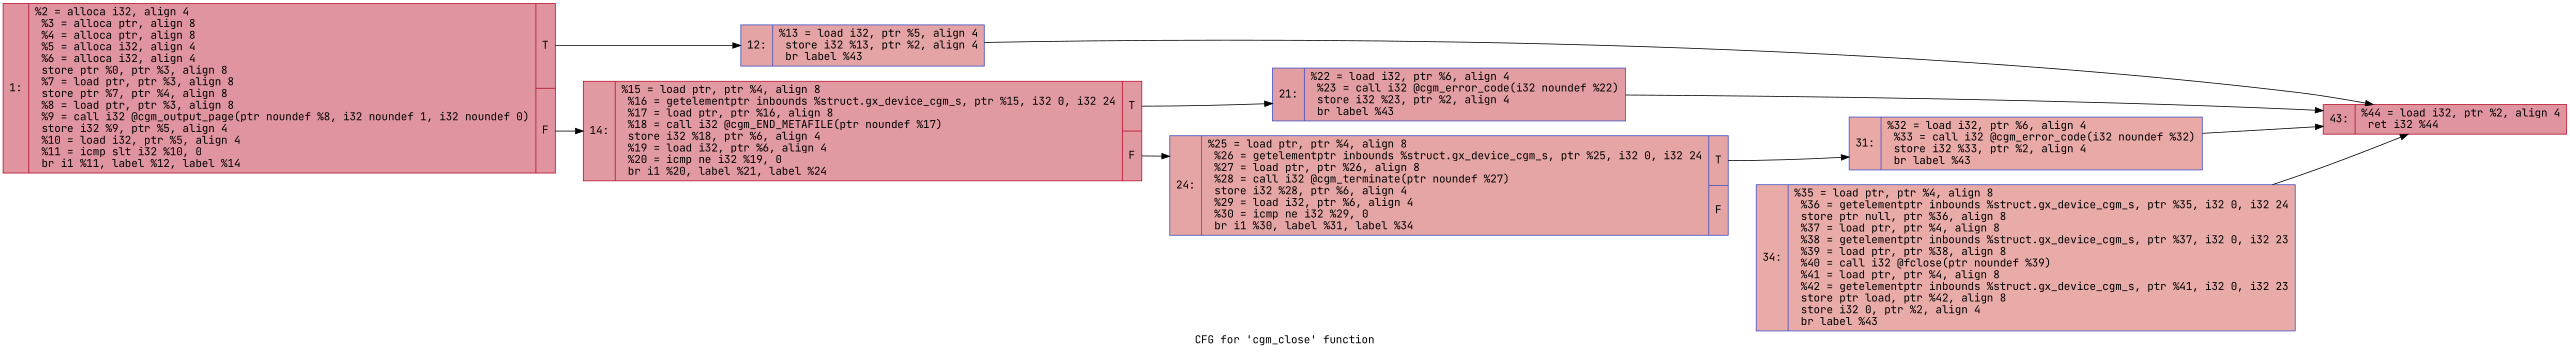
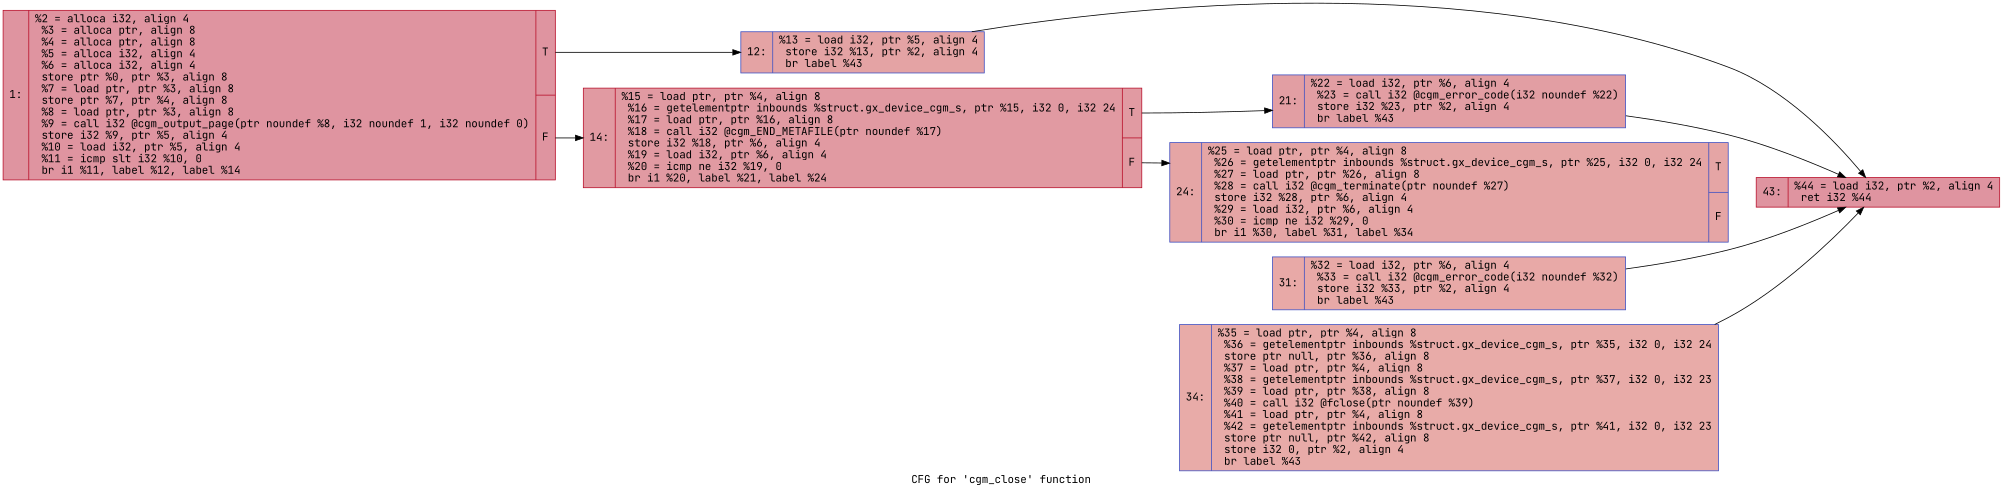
(1785, 160) -> none
(1900, 298) -> (1324, 438)
